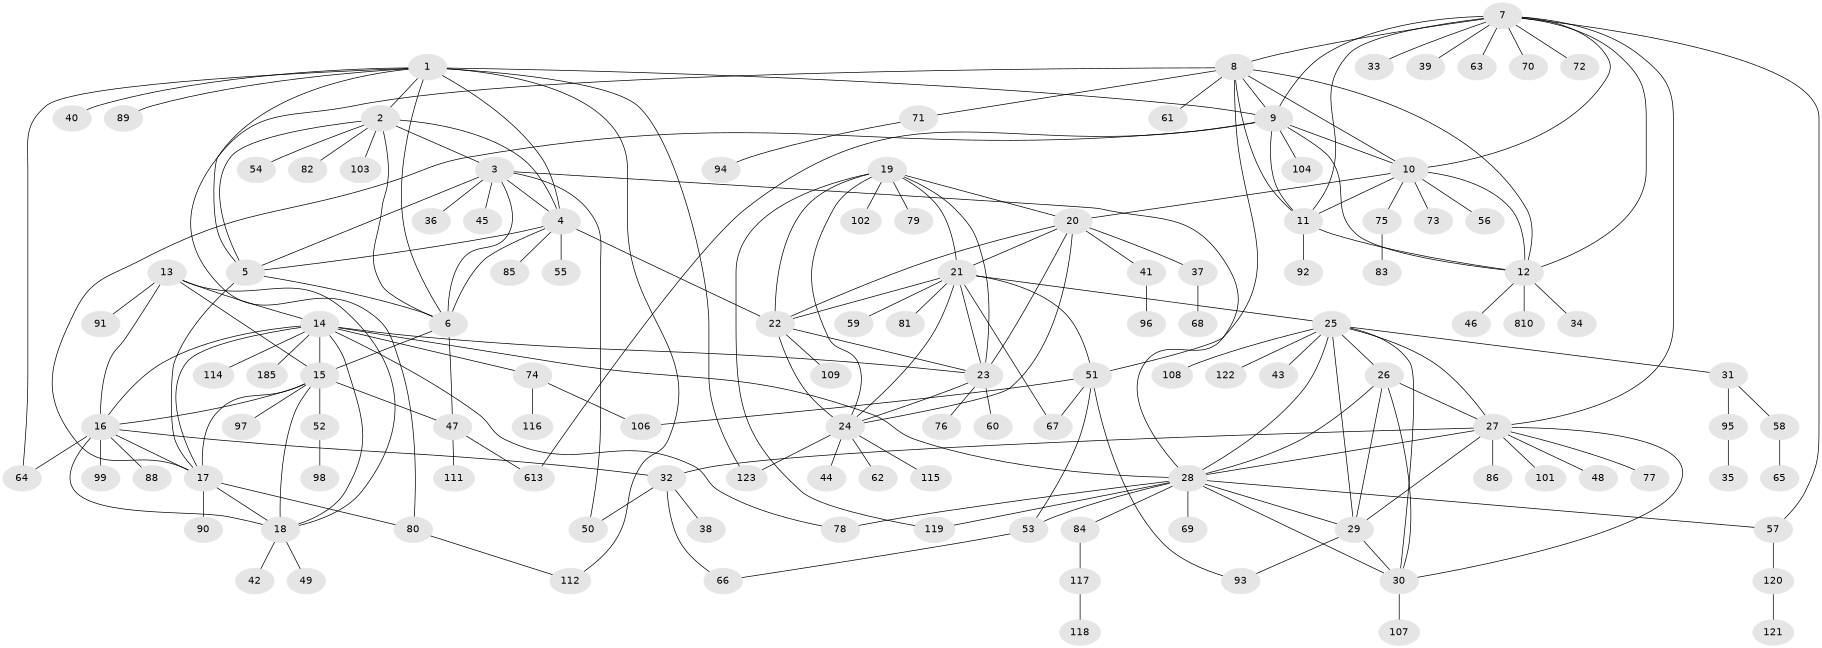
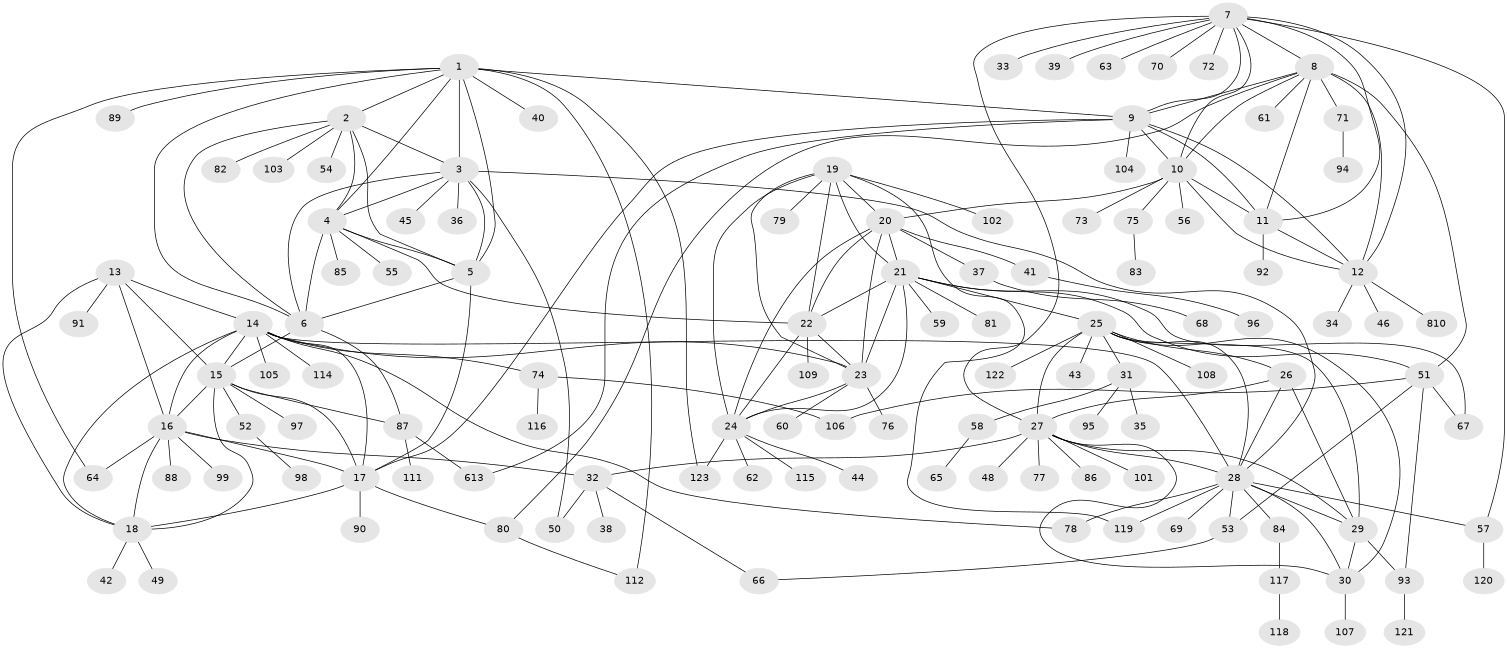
none -> (459, 118)
(267, 376) -> (269, 376)
(453, 427) -> (403, 427)
(1728, 453) -> (1134, 404)
(1406, 459) -> none
(1773, 607) -> (1405, 607)
